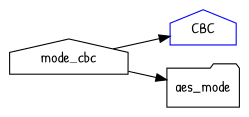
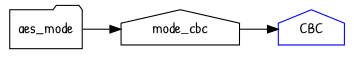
(142, 74) -> (96, 29)
